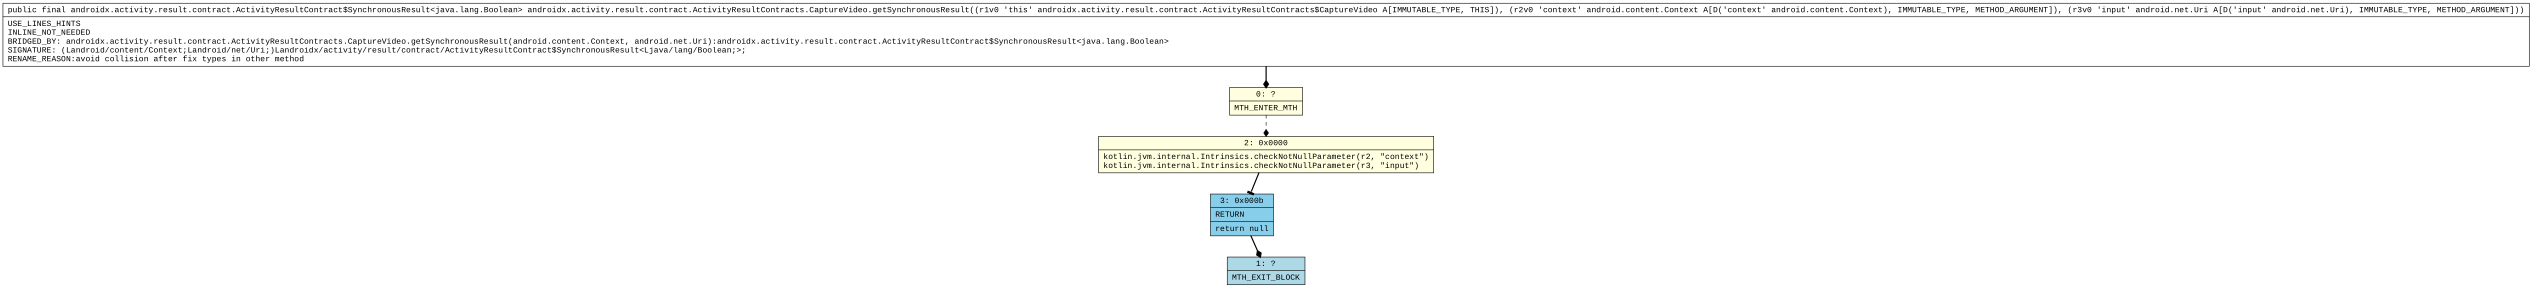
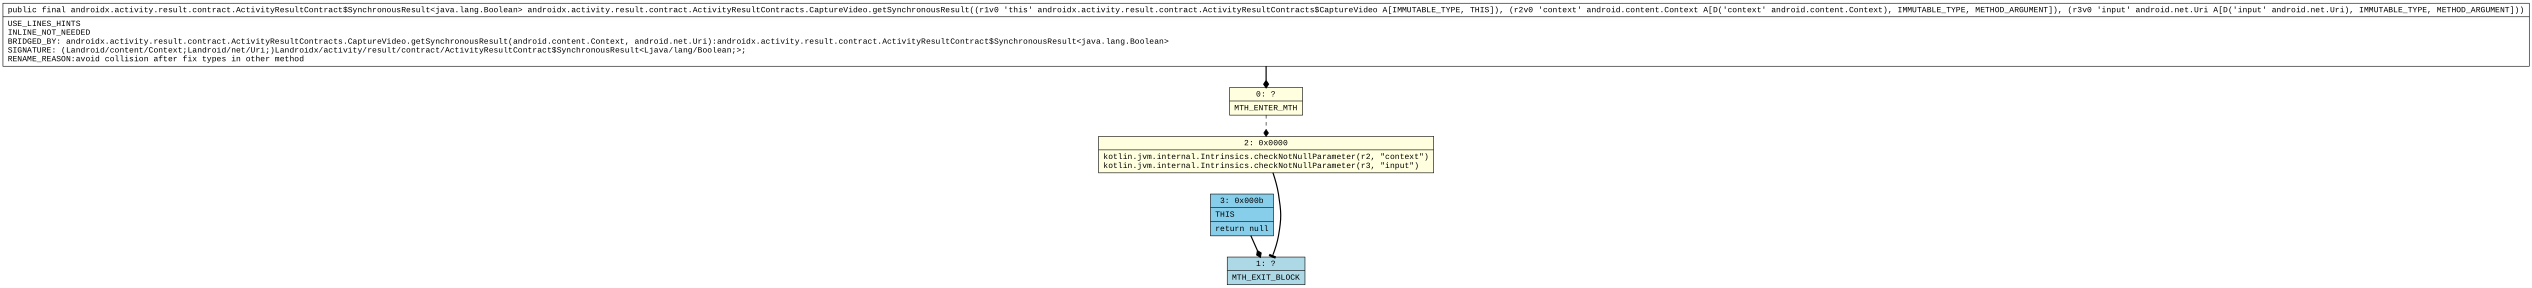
(1255, 182) -> (1281, 214)
(1230, 214) -> (1225, 214)
